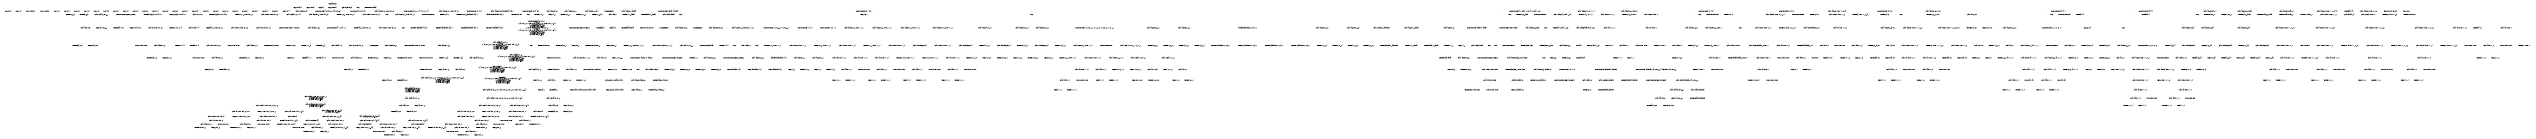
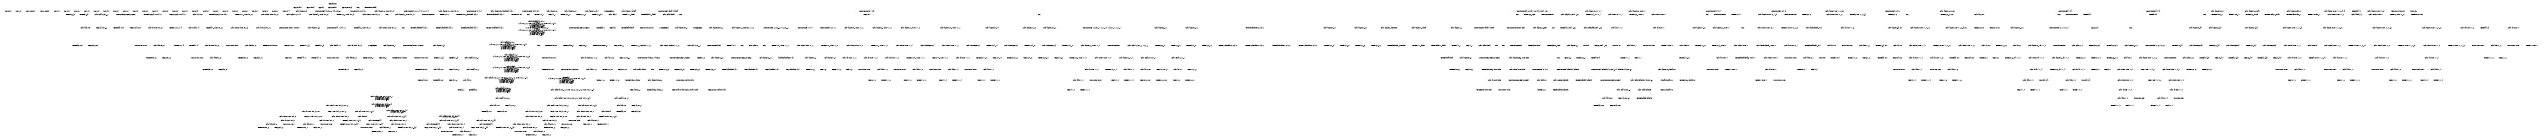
none -> (730, 70)
